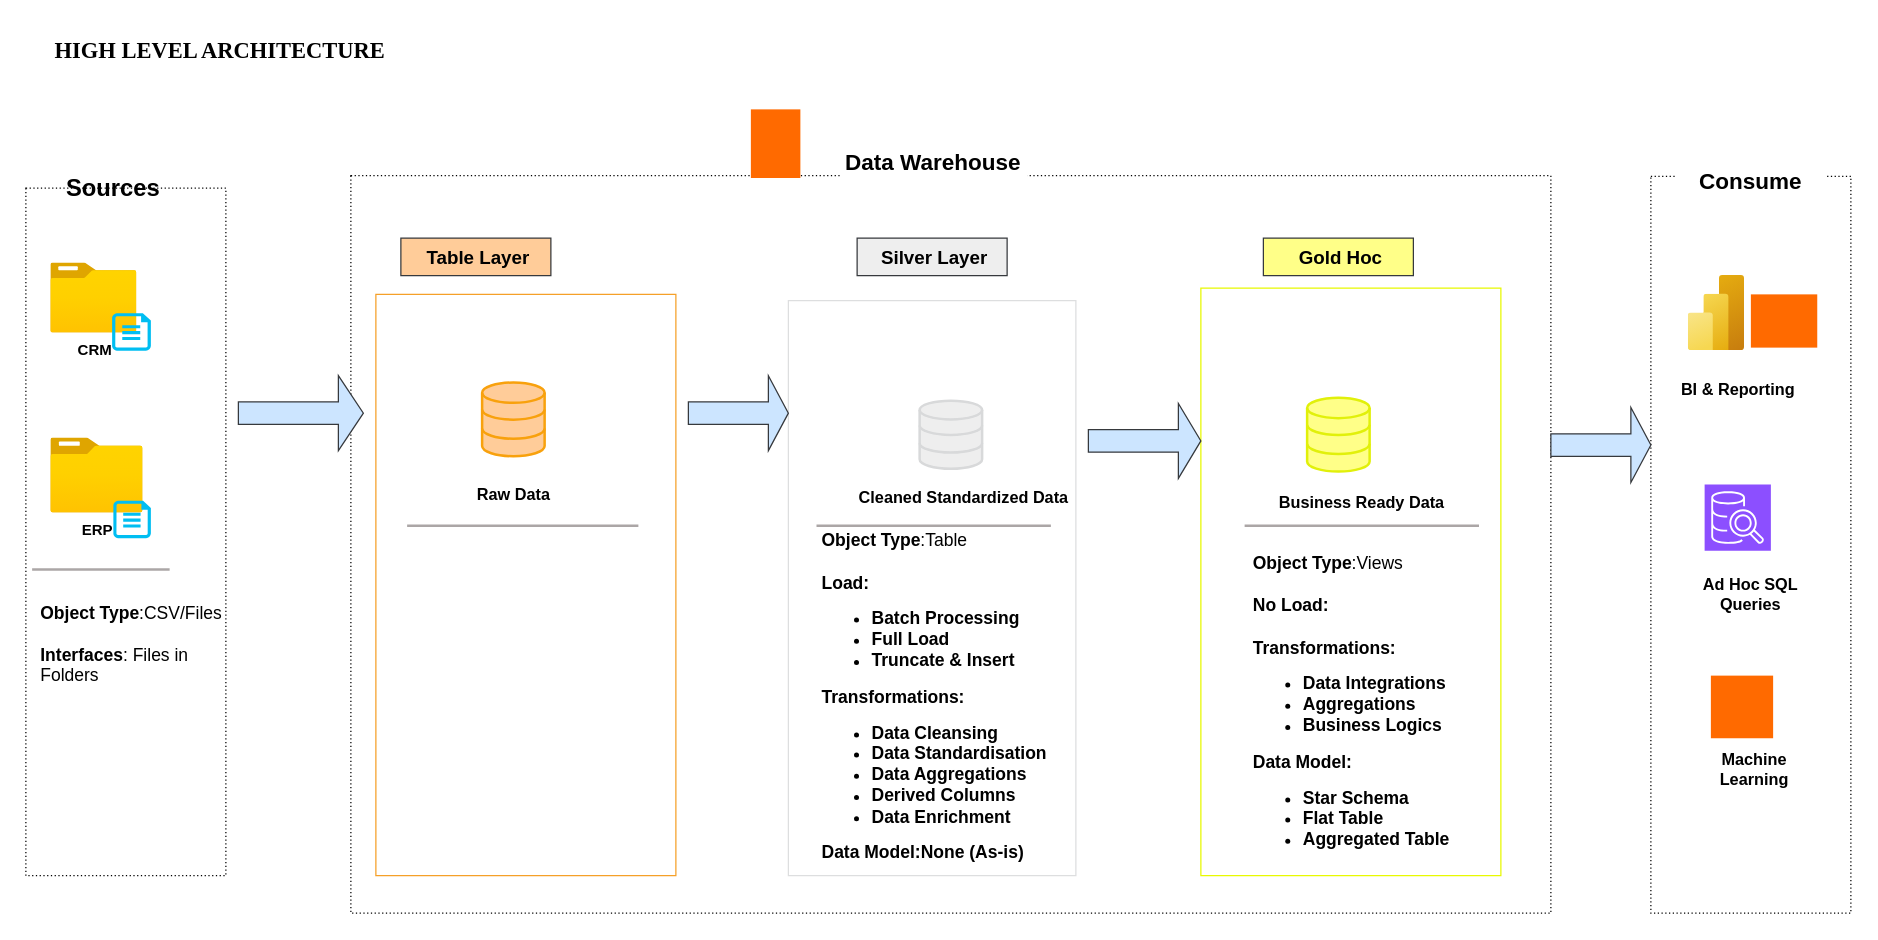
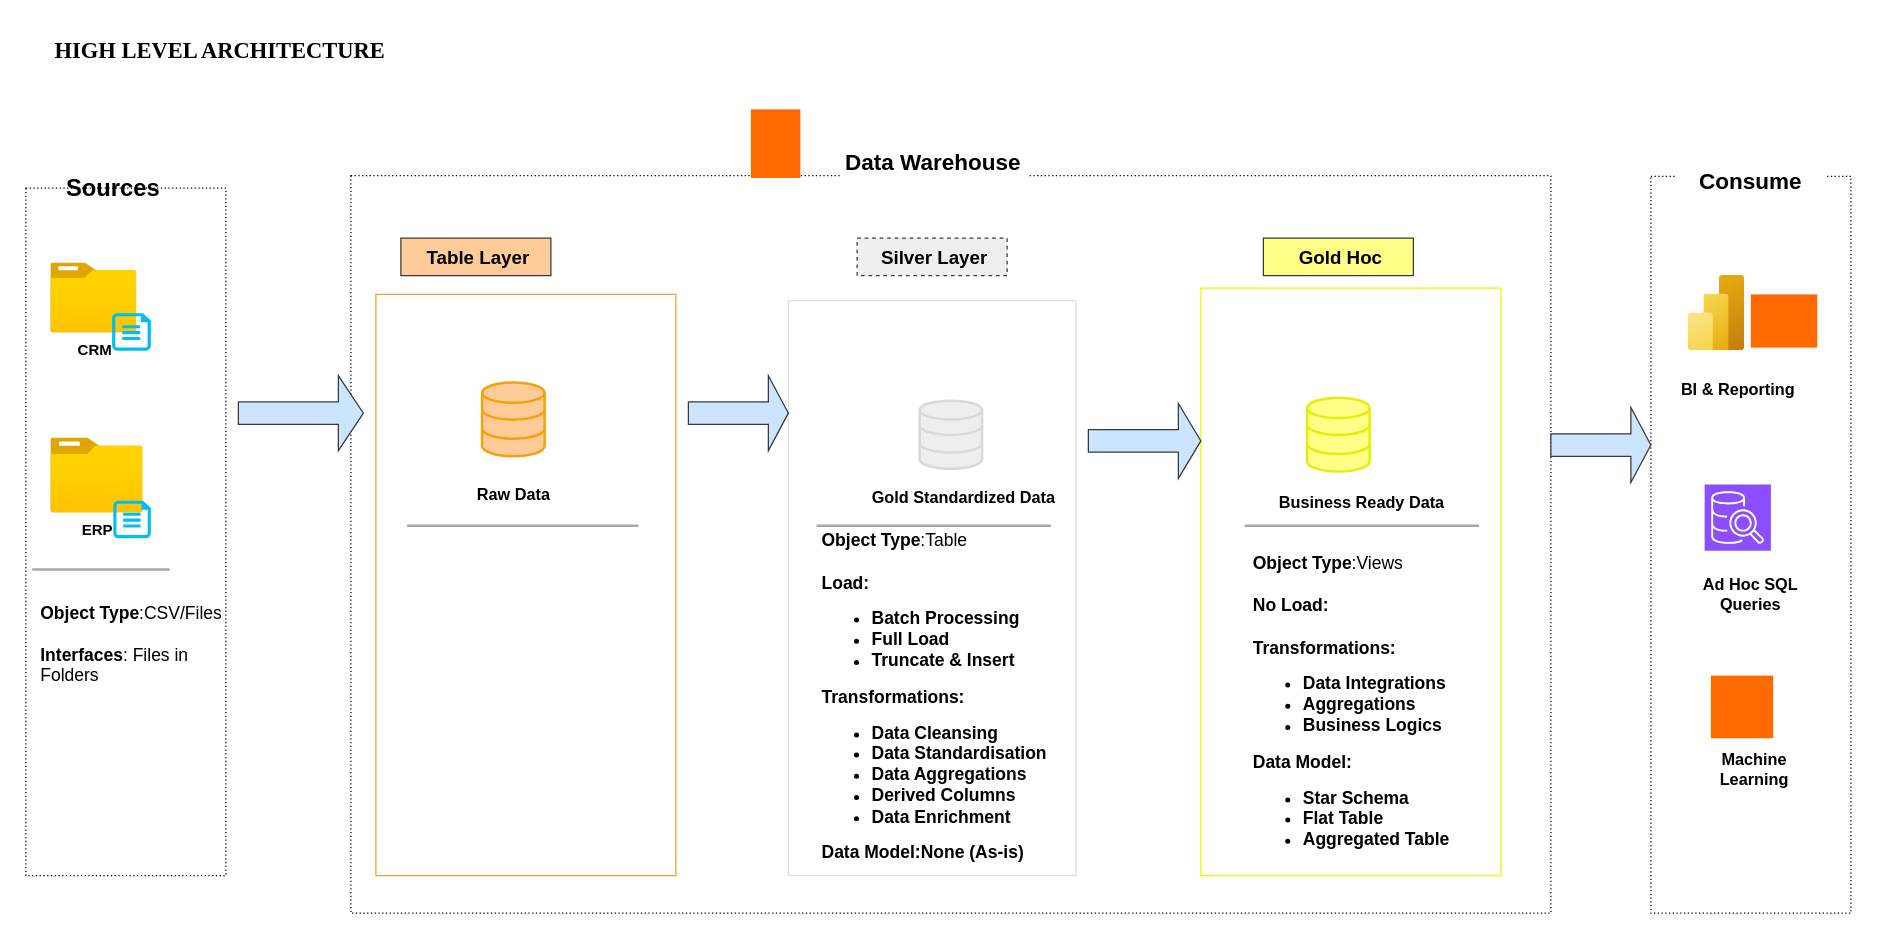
(932, 257) -> (932, 257)
(964, 497) -> (964, 497)
